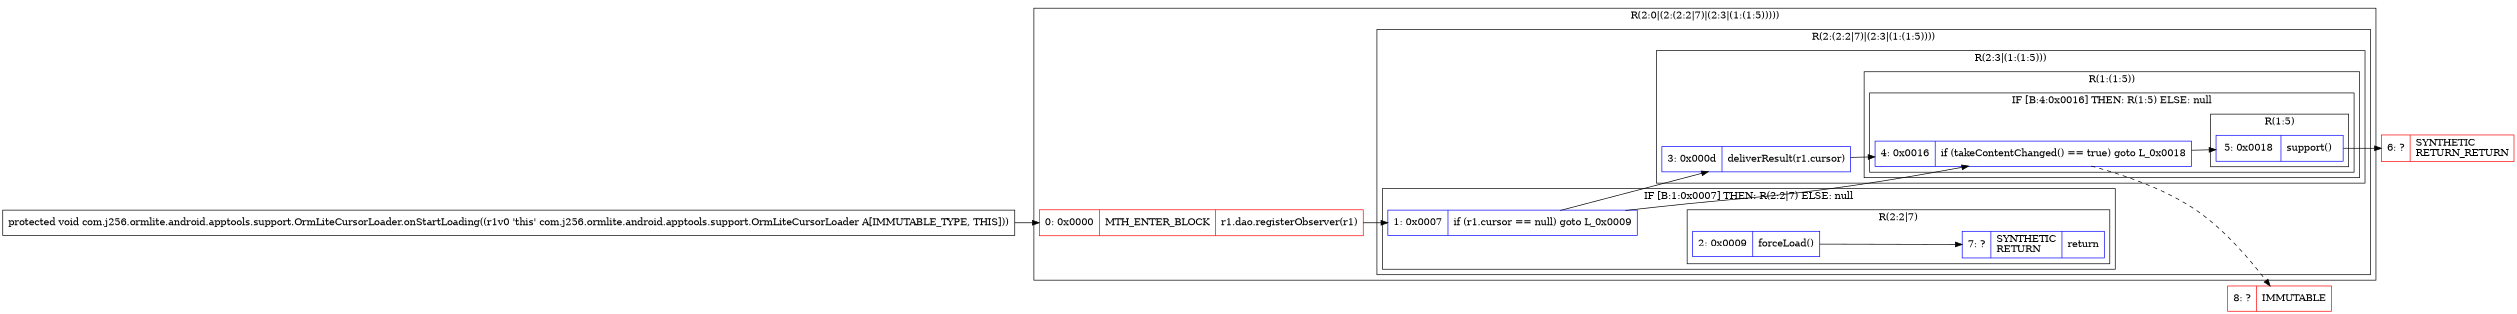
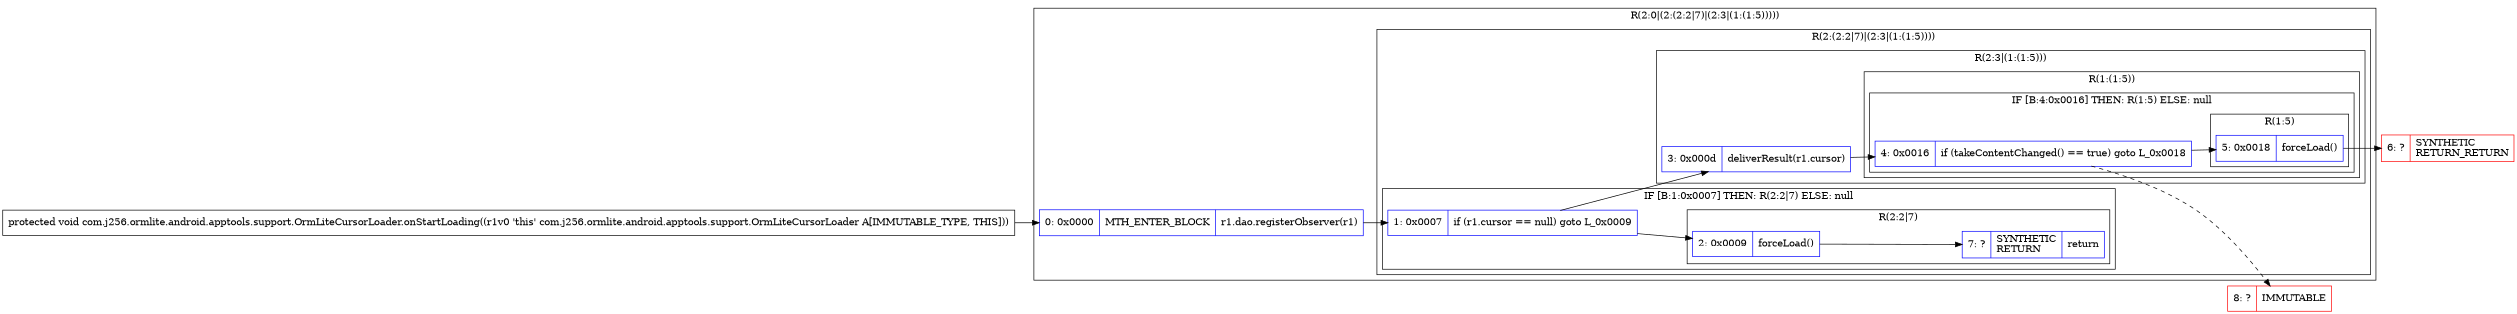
(2309, 148) -> (2310, 148)
(1794, 193) -> (1661, 236)
(1201, 223) -> (1201, 223)
